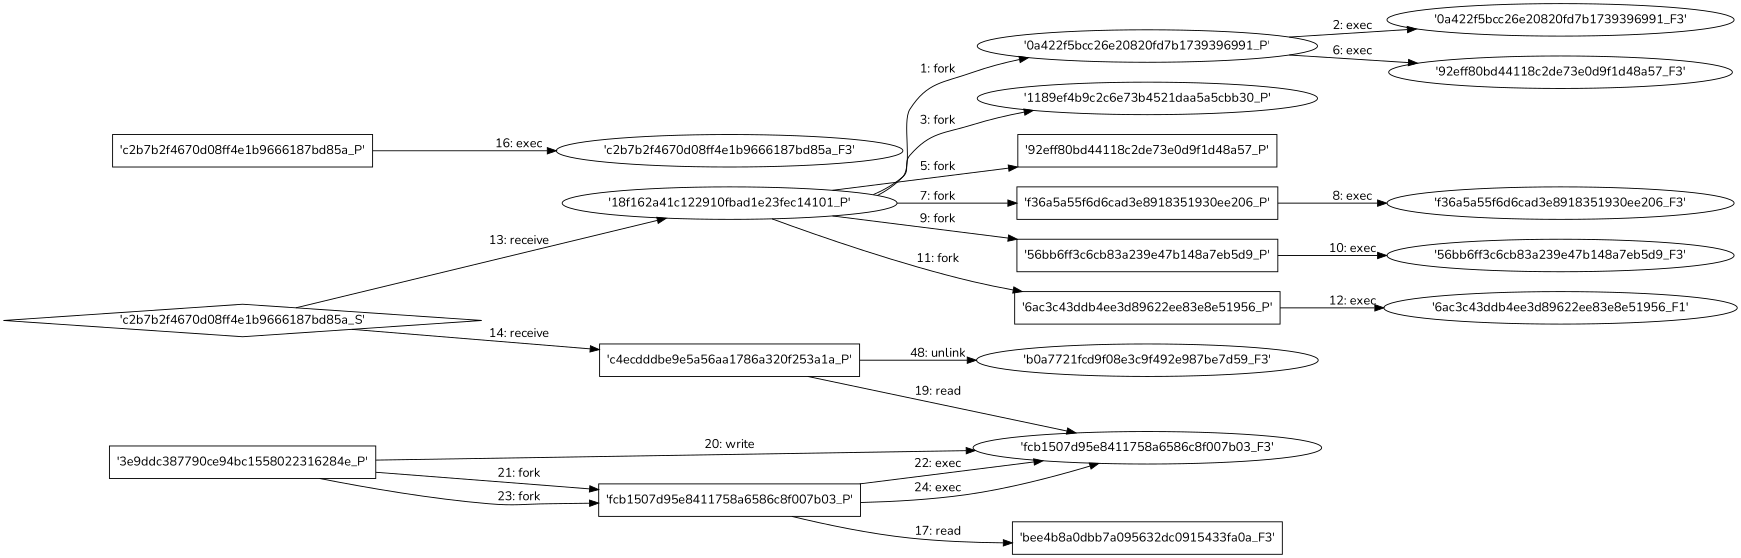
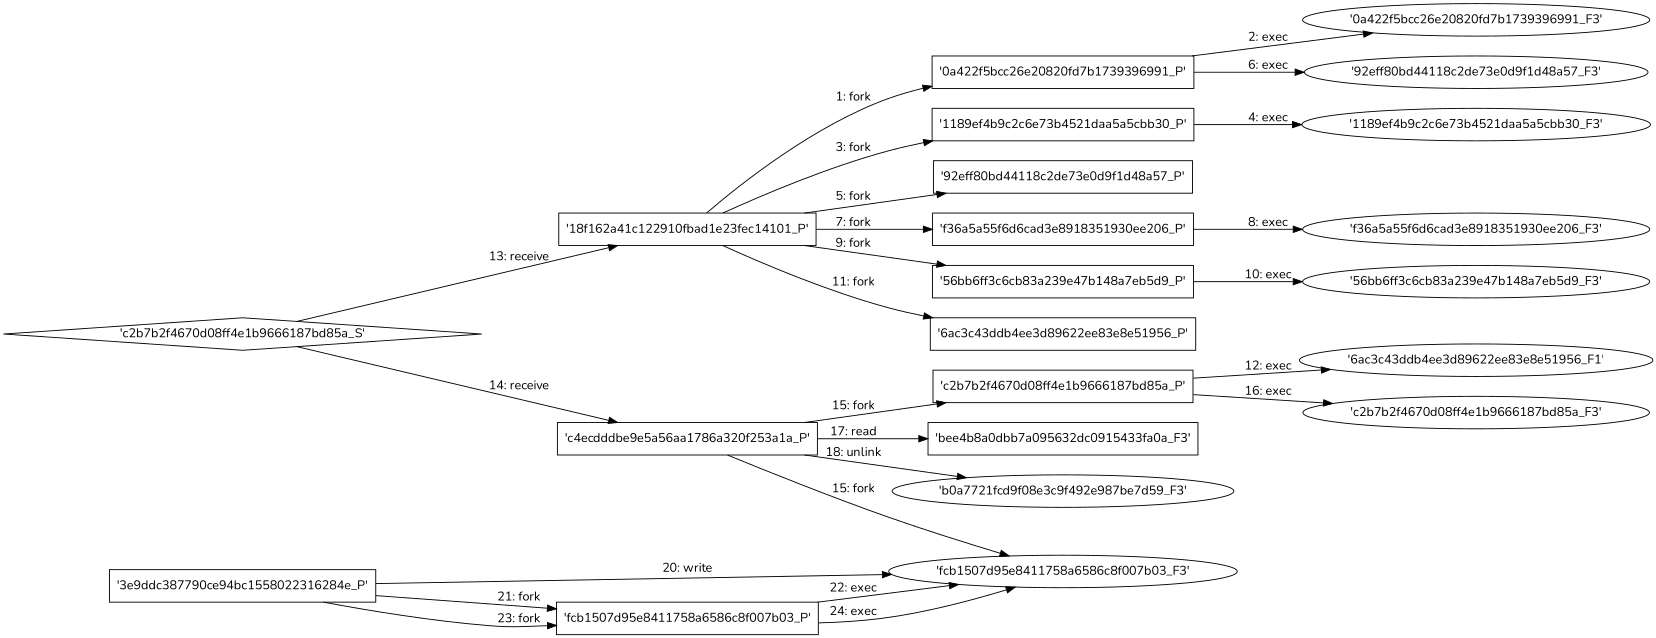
(1147, 46) -> (1063, 72)
(1147, 98) -> (1063, 125)
none -> (1476, 125)
(730, 203) -> (687, 229)
(1327, 308) -> (1257, 374)
(938, 353) -> (854, 453)
(938, 391) -> (854, 489)
none -> (871, 413)
(897, 536) -> (868, 439)
